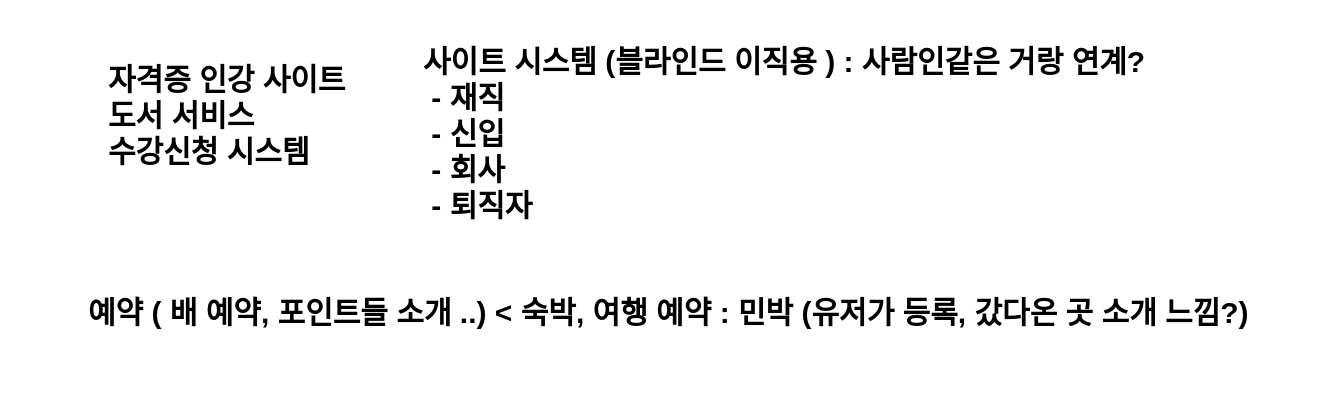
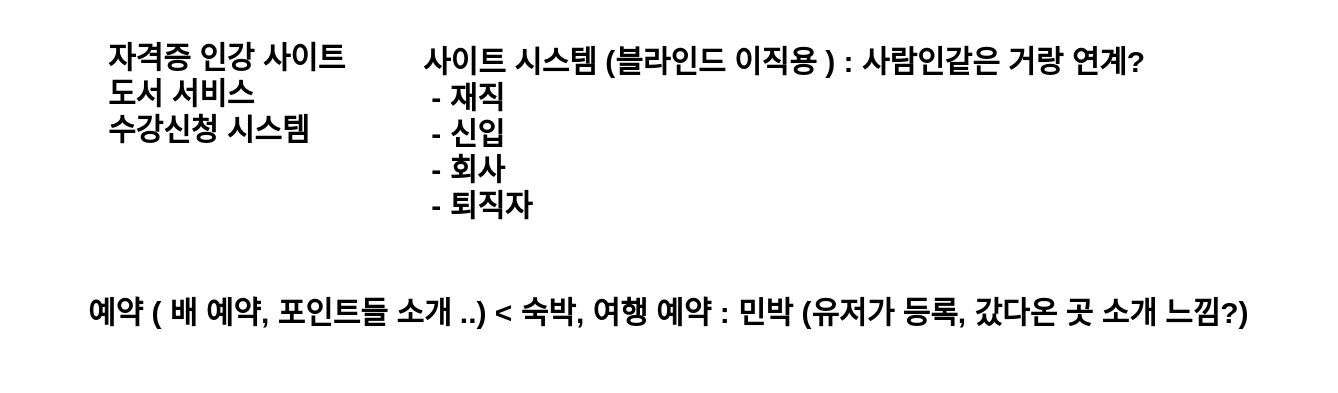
(248, 151) -> (248, 128)
